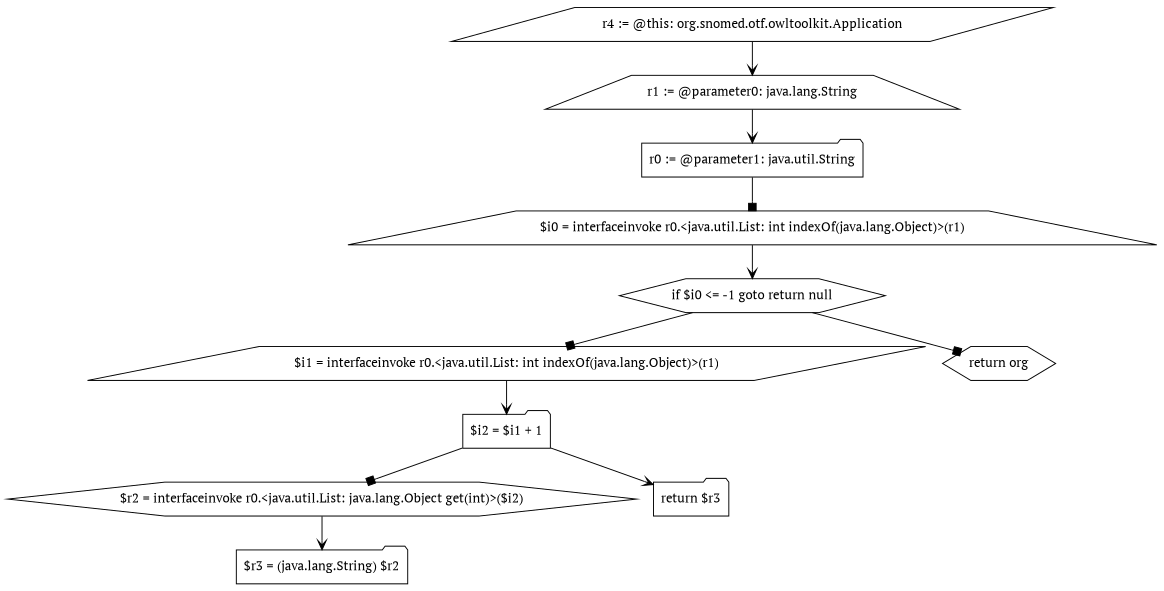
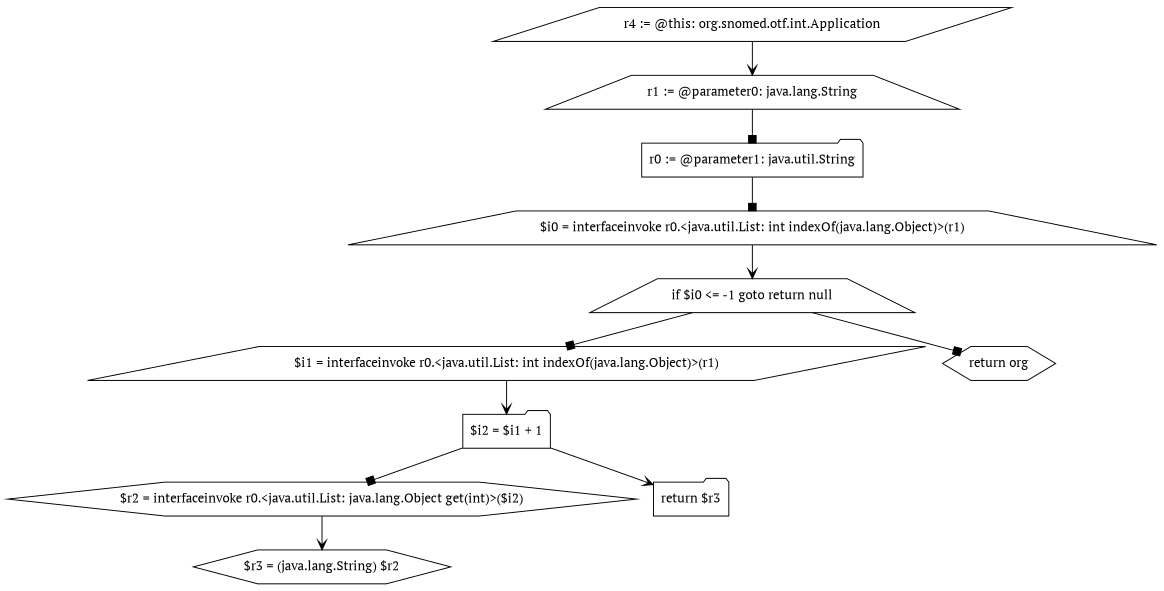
(752, 24) -> (752, 24)
(752, 122) -> (752, 122)
(752, 296) -> (752, 296)
(322, 567) -> (322, 567)
